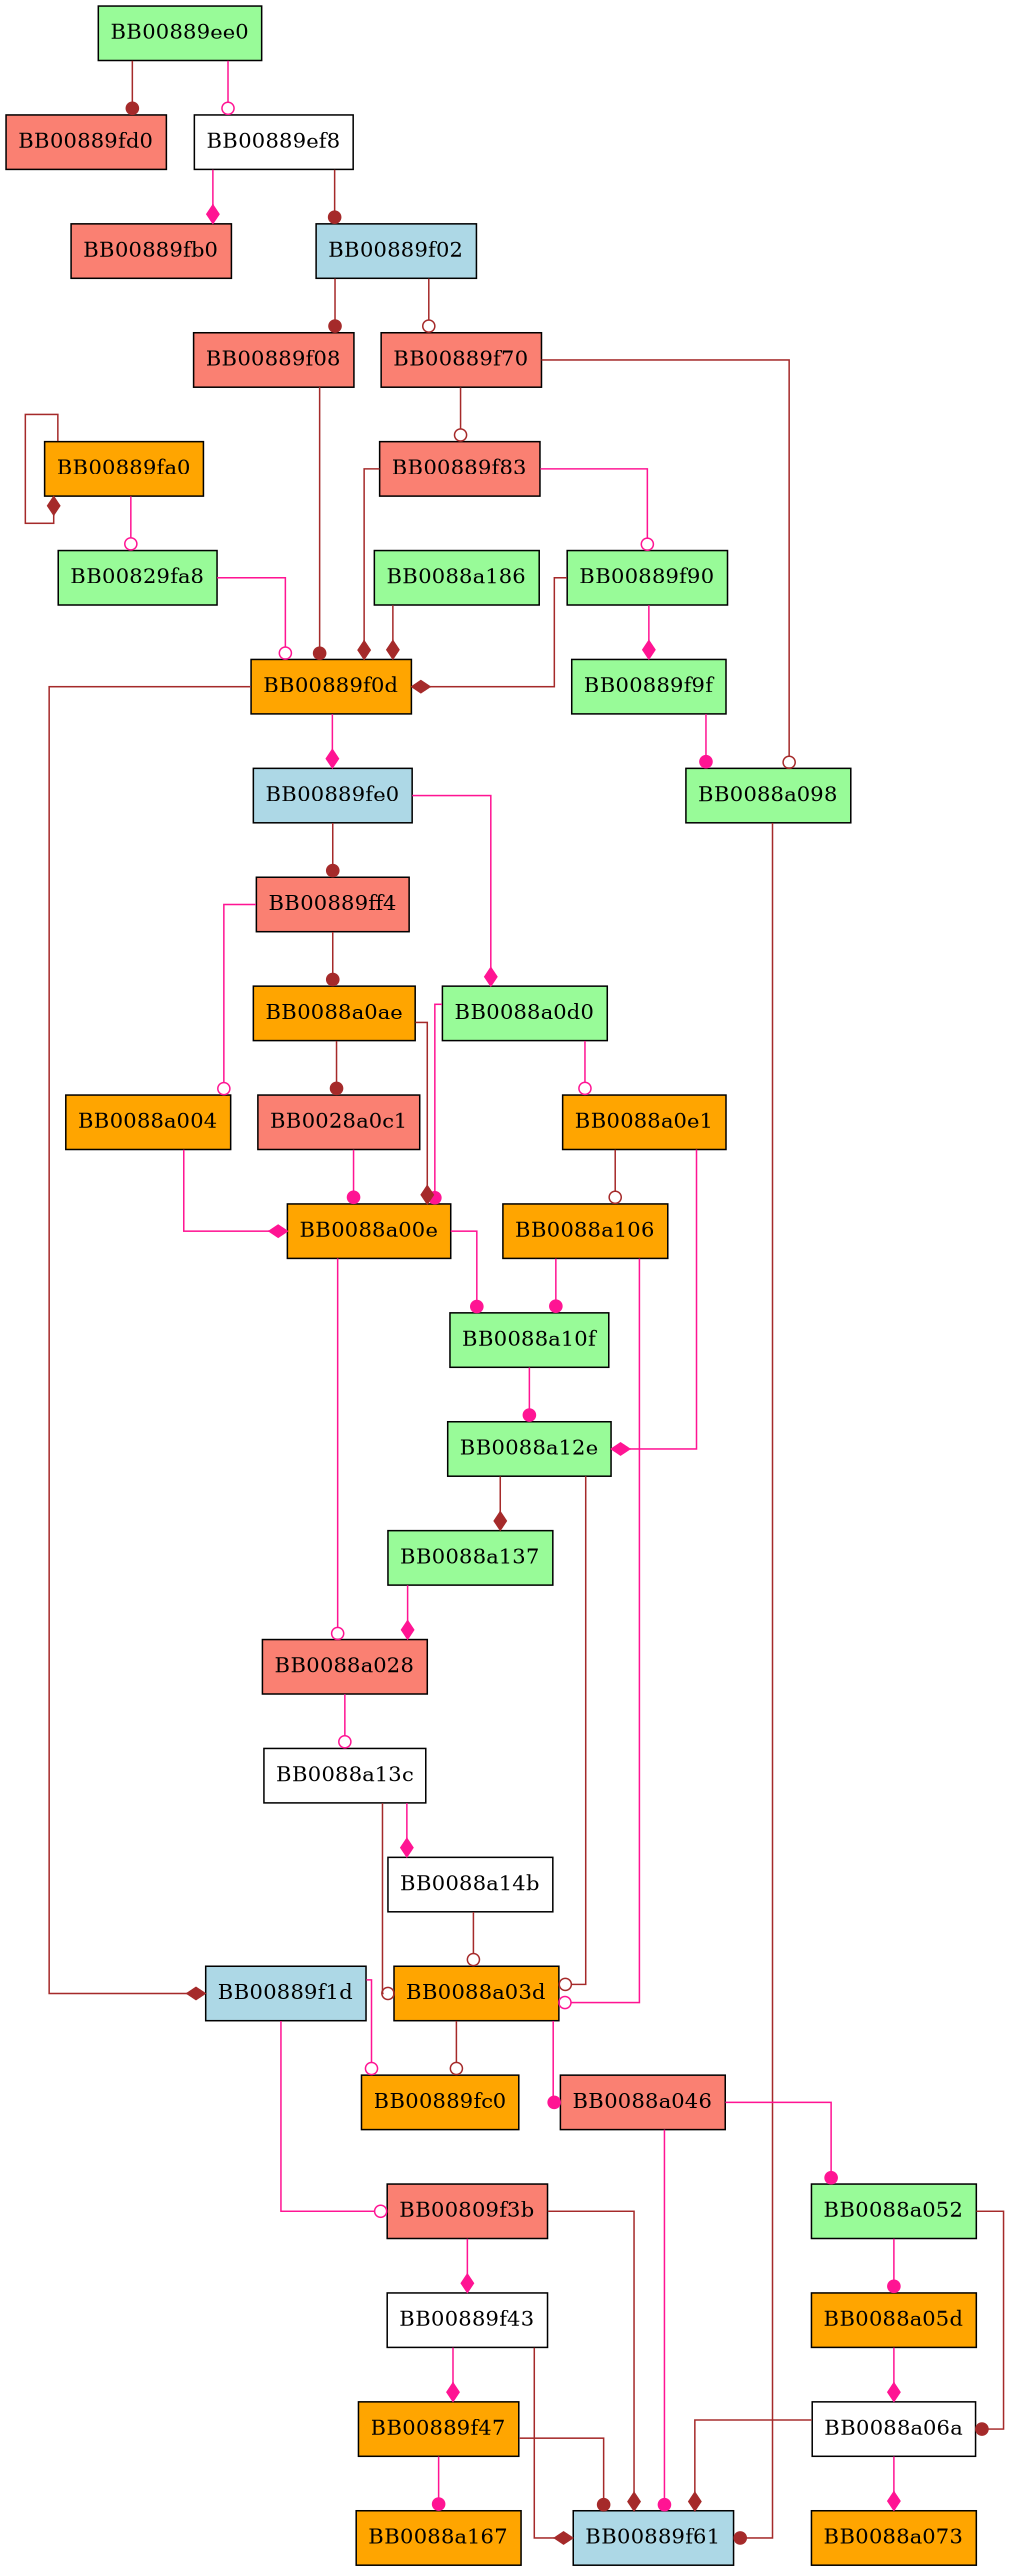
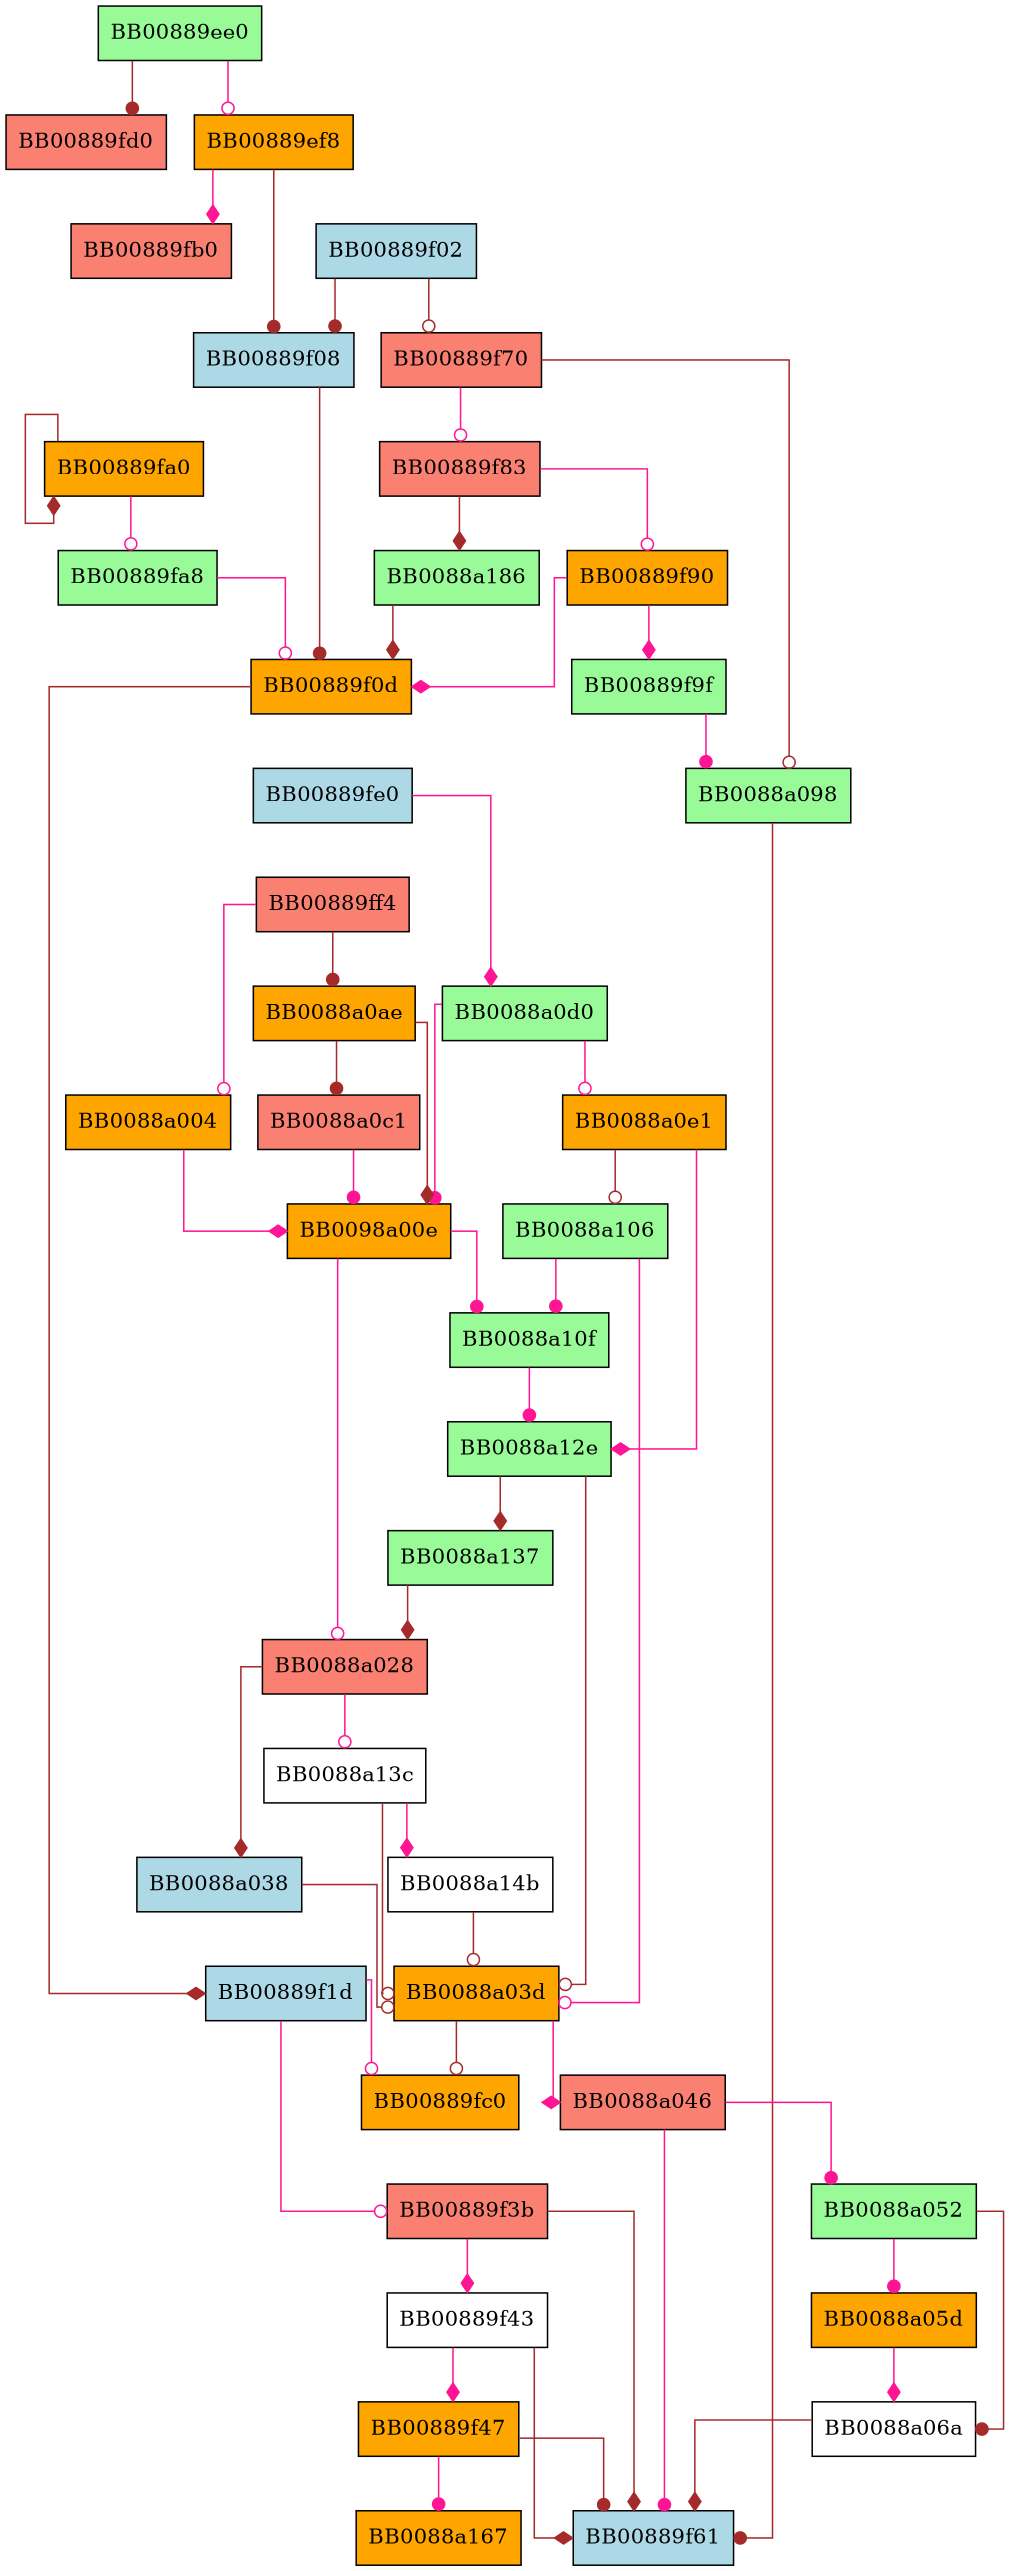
(274, 142) -> (274, 142)
(335, 190) -> (274, 245)
(274, 360) -> (274, 360)
(461, 408) -> (461, 408)
(364, 547) -> (459, 514)
(138, 578) -> (138, 578)
(647, 578) -> (647, 578)
(553, 687) -> (553, 687)
(332, 732) -> none
(333, 844) -> none
(339, 1122) -> (339, 1122)
(369, 1231) -> (369, 1231)
(585, 1231) -> (585, 1231)
(408, 1603) -> (408, 1603)
none -> (219, 1885)
(553, 2062) -> (553, 2062)
(467, 2211) -> (467, 2211)
(894, 2538) -> none
